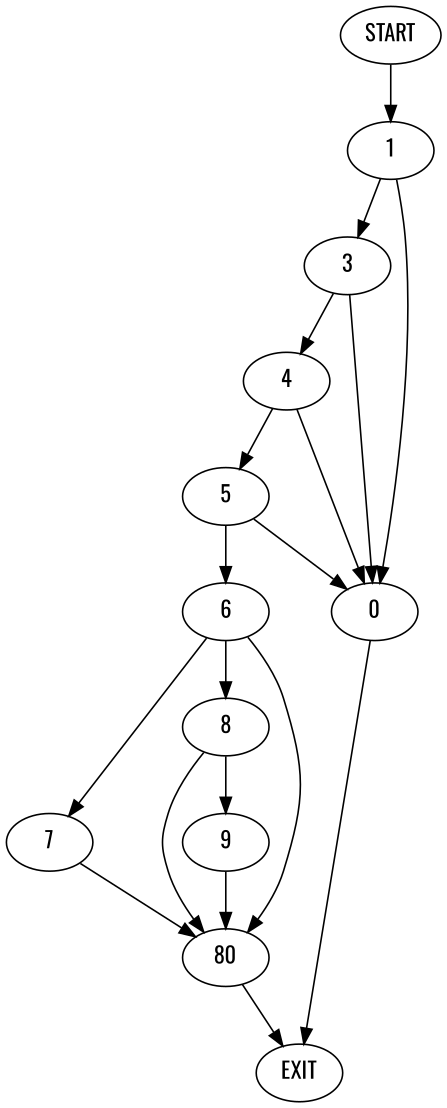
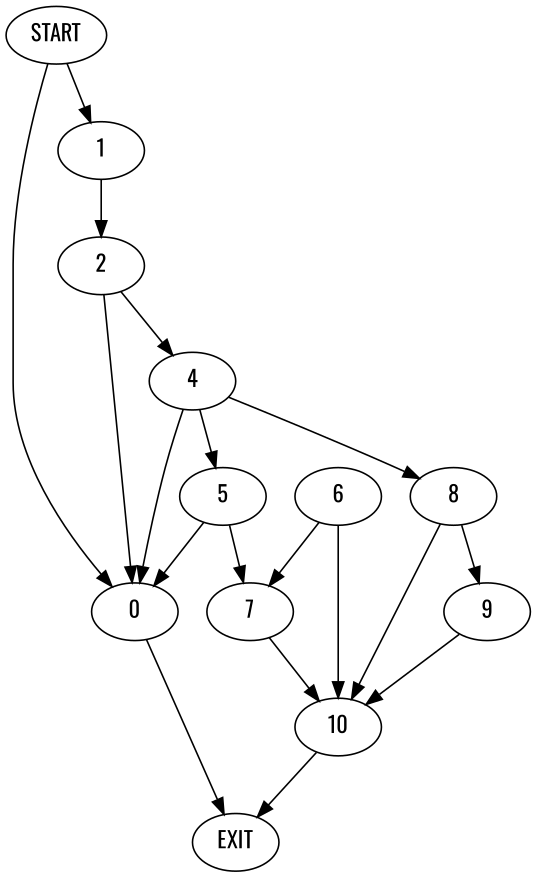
(348, 266) -> (101, 266)
(406, 374) -> (13, 329)
(226, 546) -> (235, 546)
(226, 662) -> (317, 434)
(226, 958) -> (338, 727)
